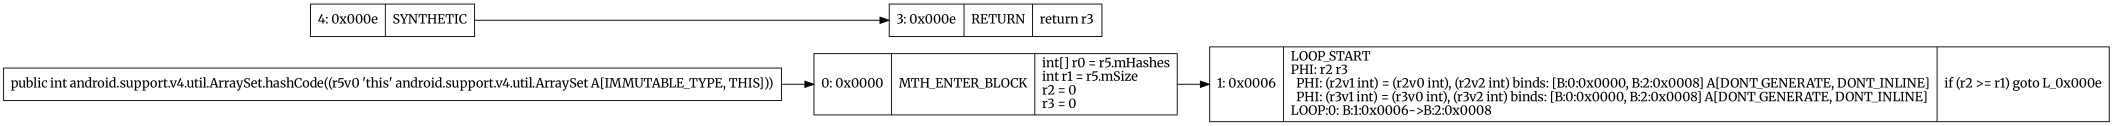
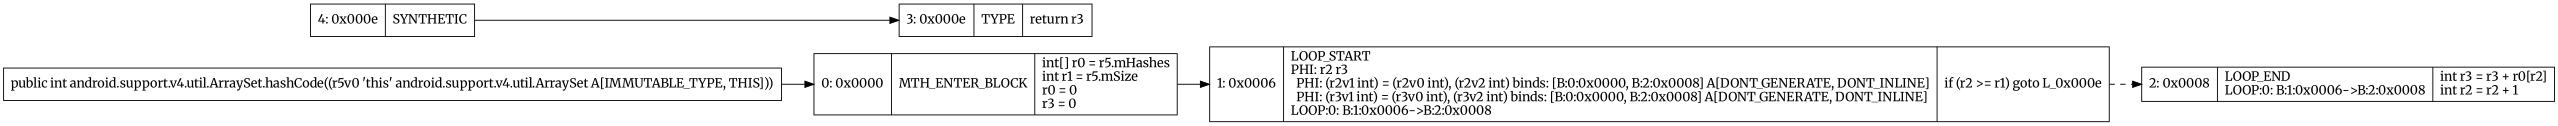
(998, 20) -> (998, 20)
none -> (2348, 84)
(1060, 91) -> (1060, 91)
